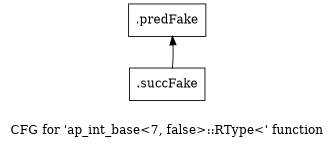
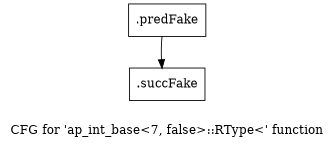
(173, 57) -> (161, 48)
